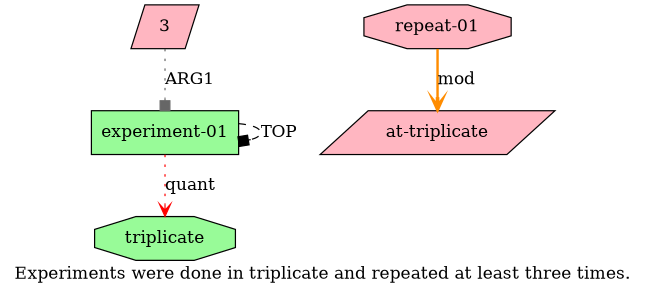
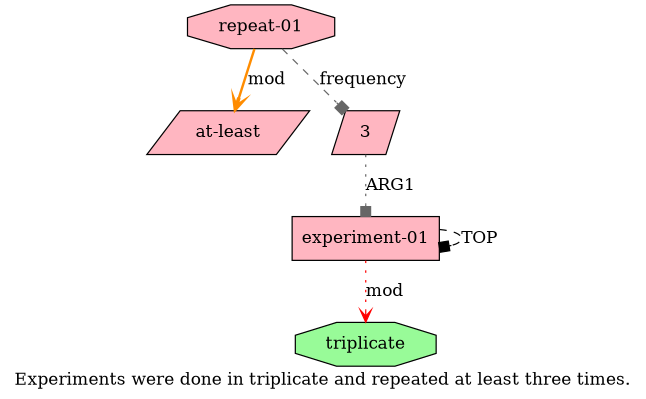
none -> (309, 76)
(165, 133) -> (366, 238)
(438, 133) -> (228, 133)
(191, 186) -> (385, 291)
